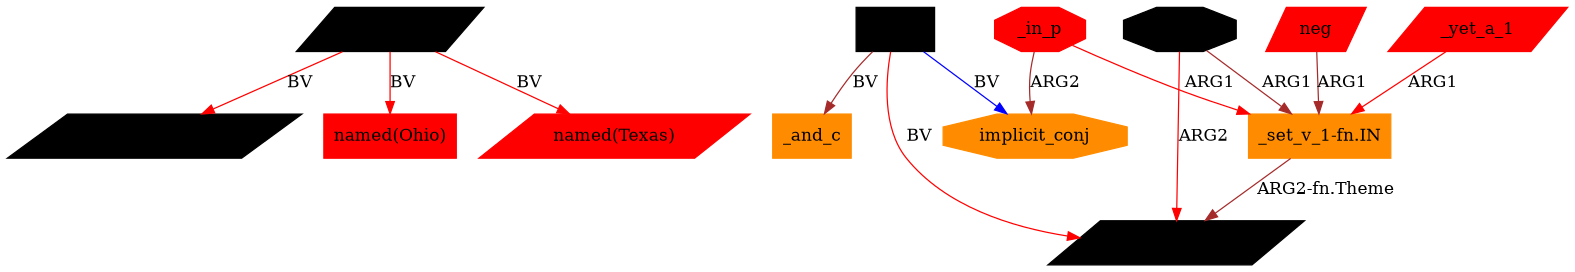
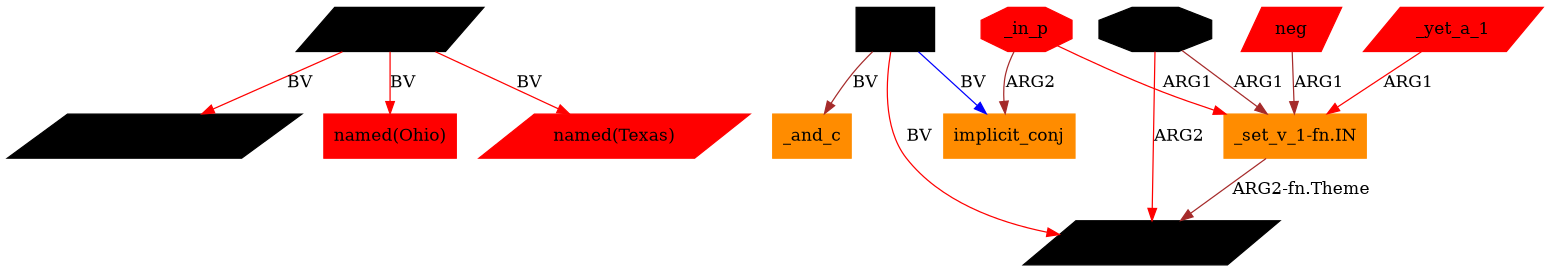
(1035, 136) -> (1009, 136)
